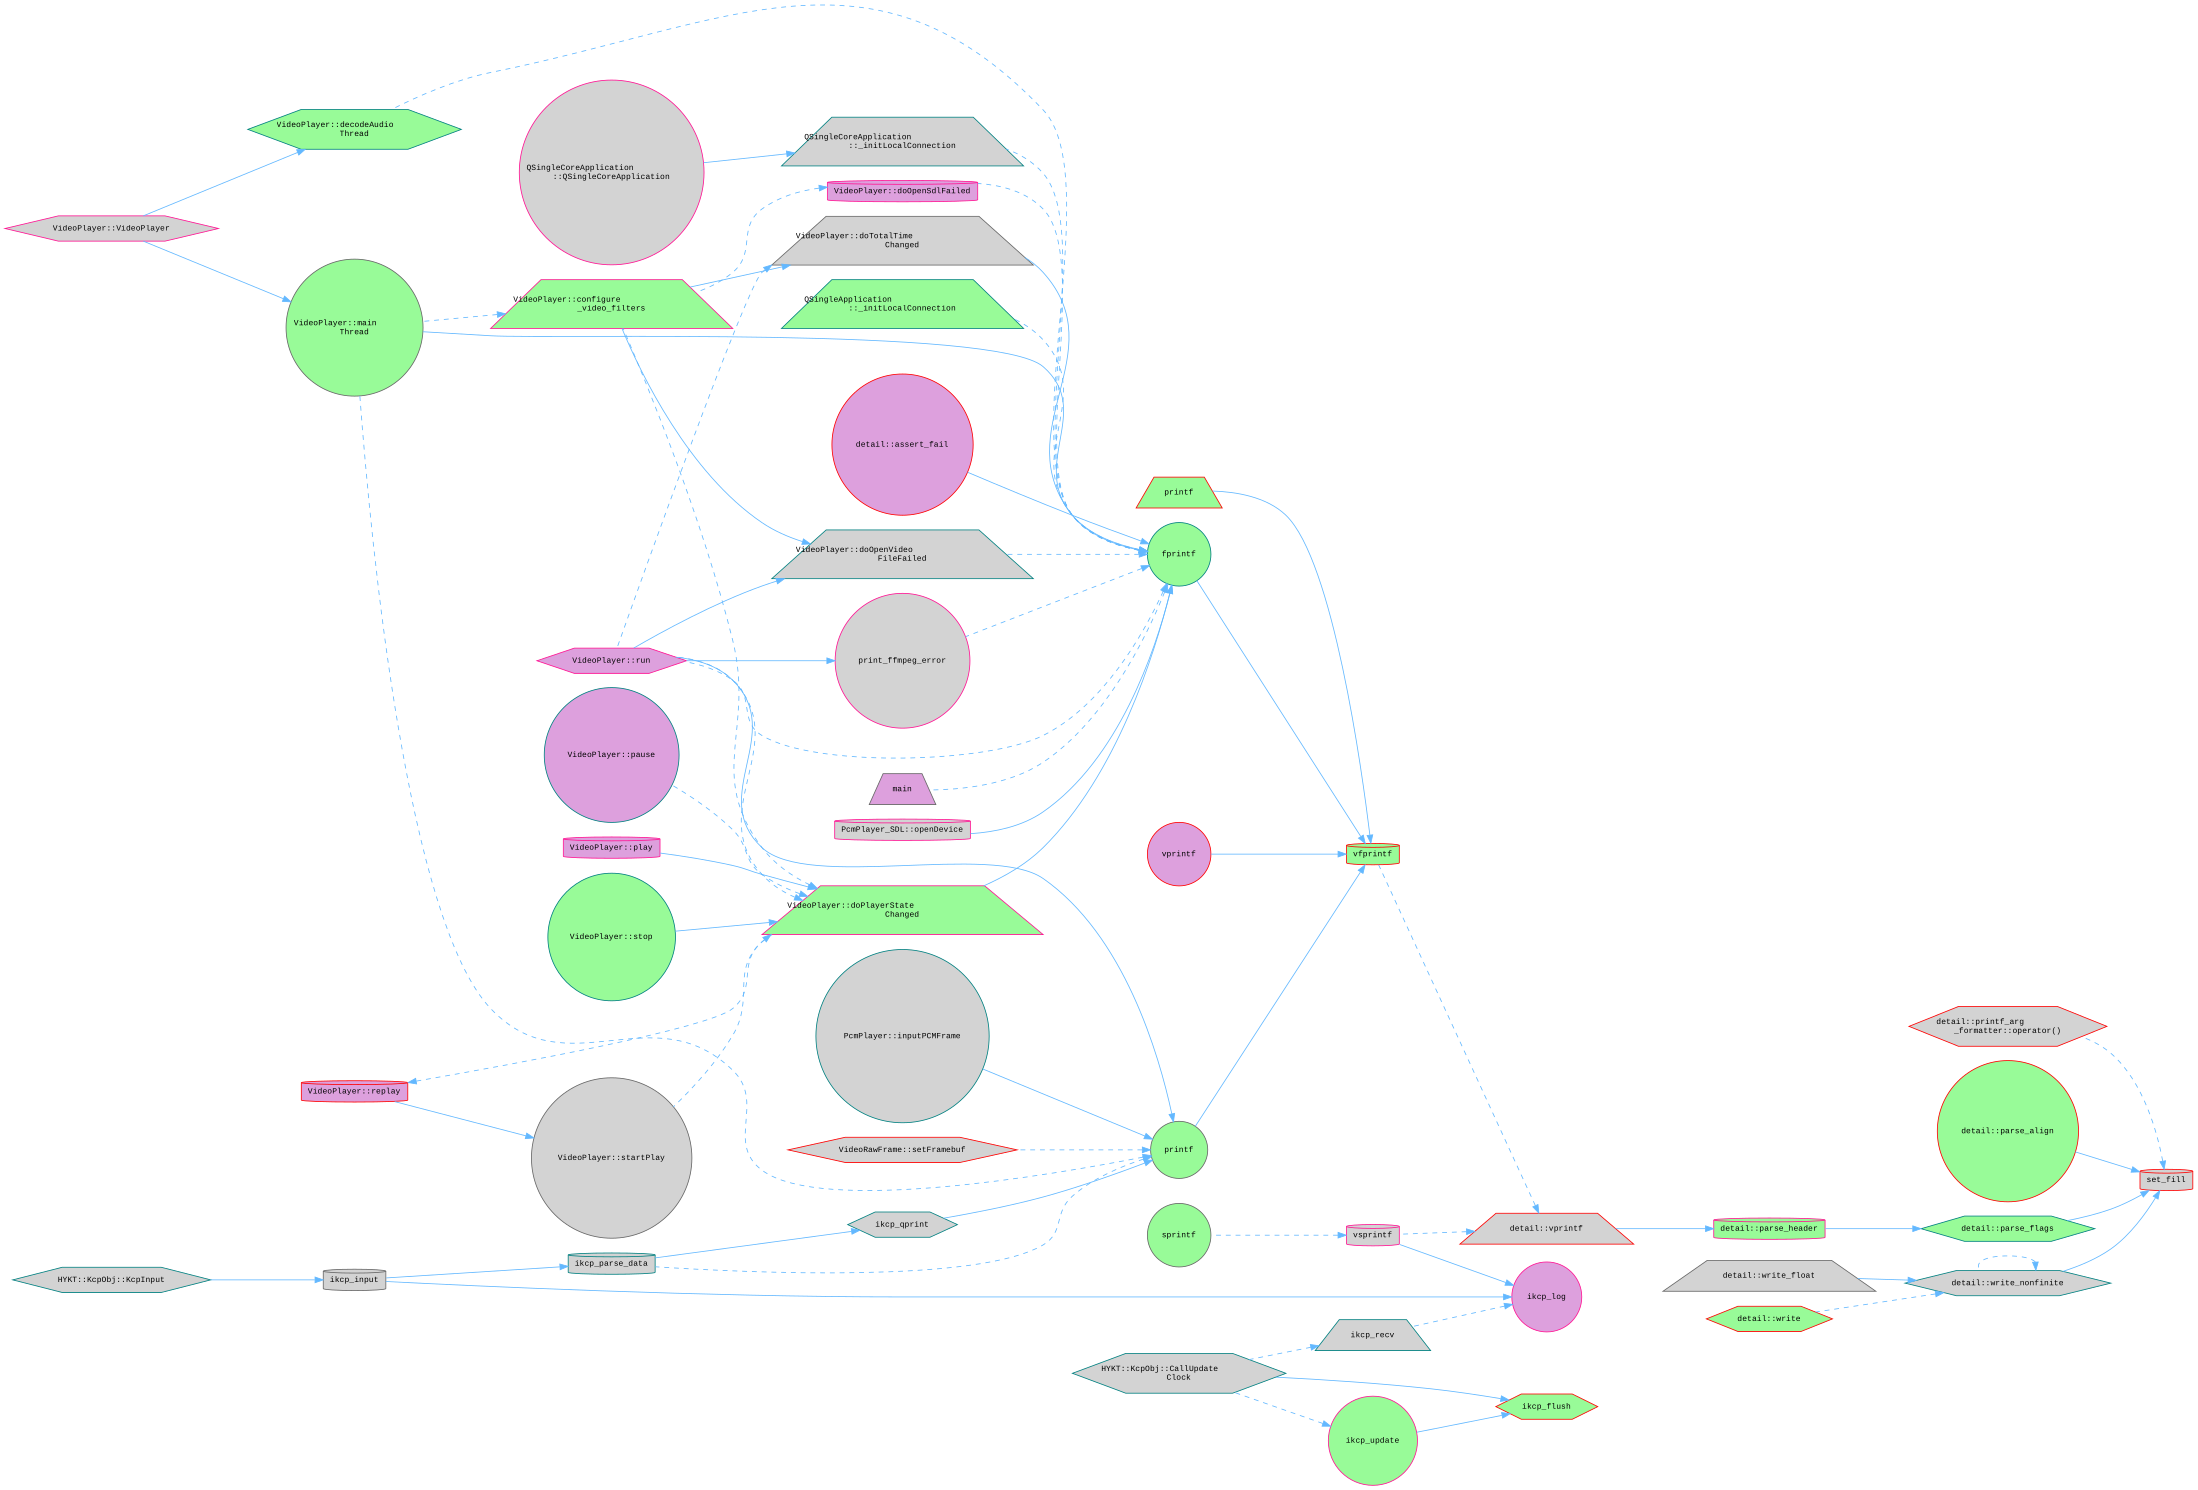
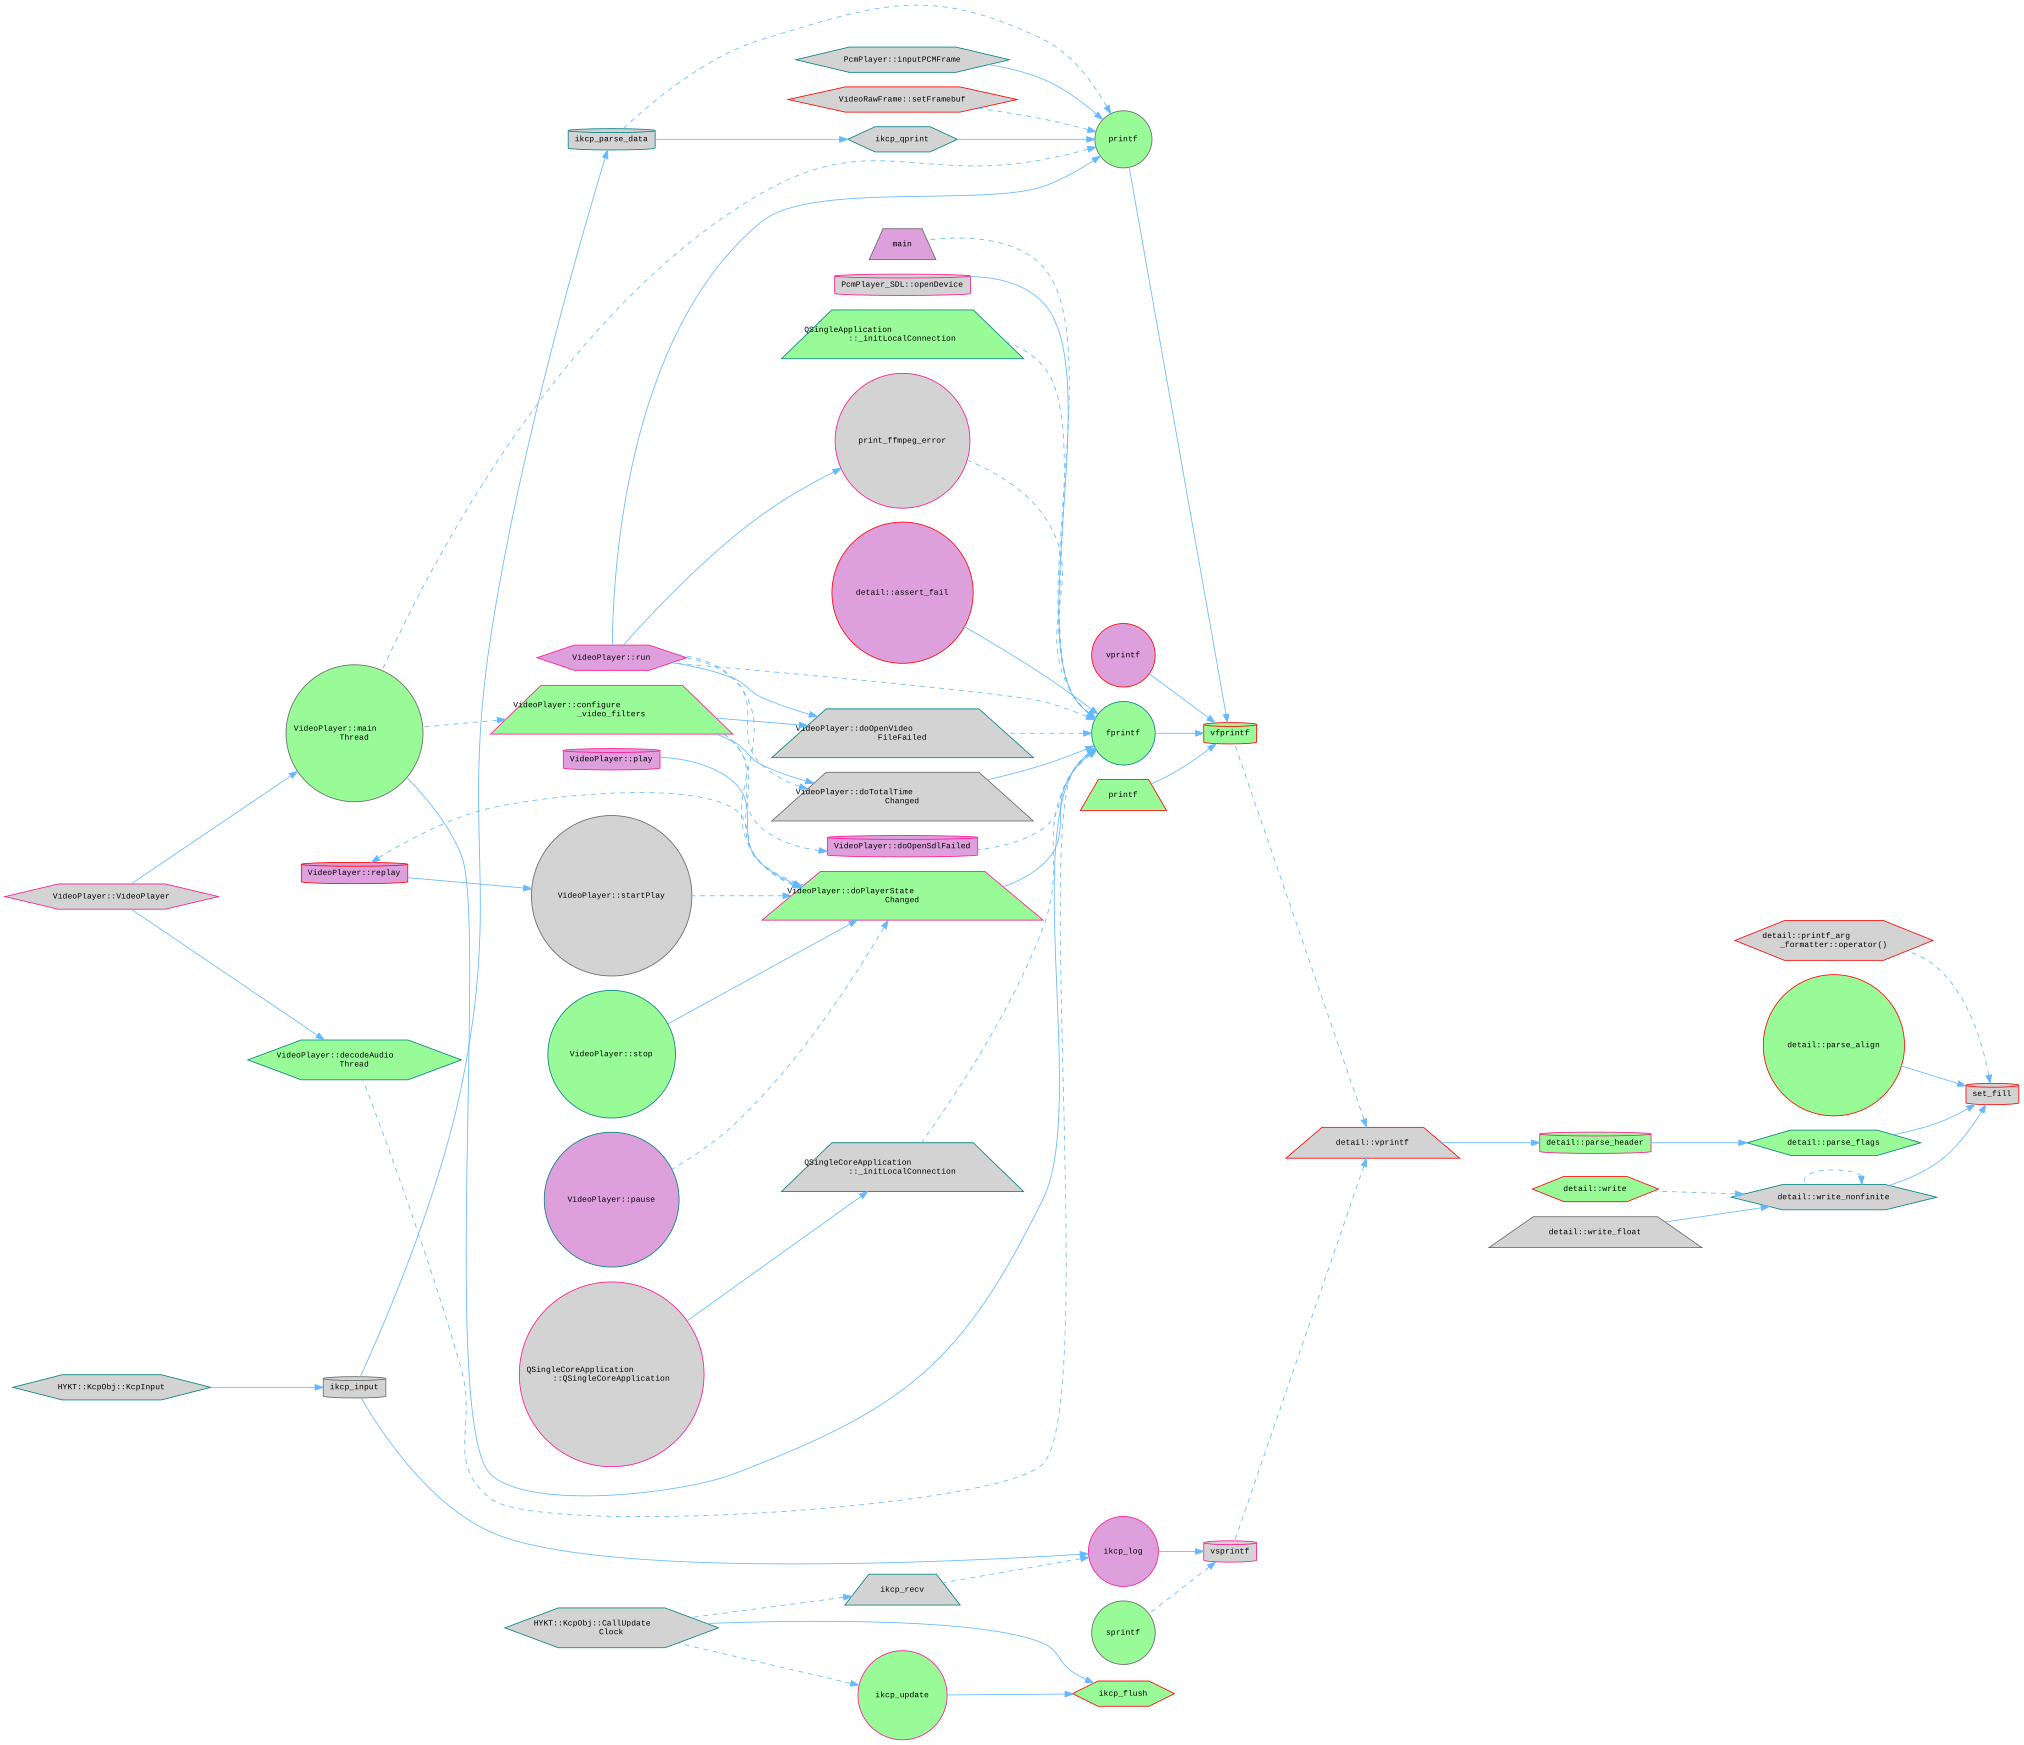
(903, 1036) -> (903, 60)
(1453, 1263) -> (1177, 1551)
